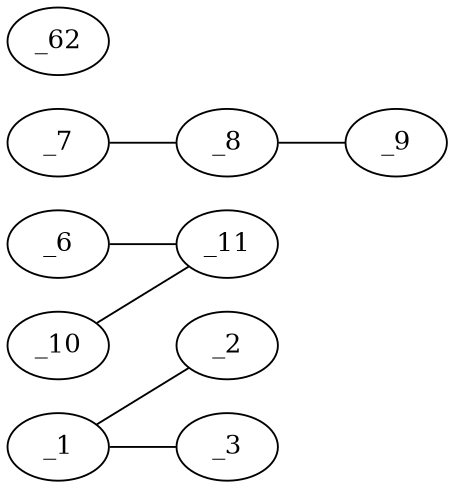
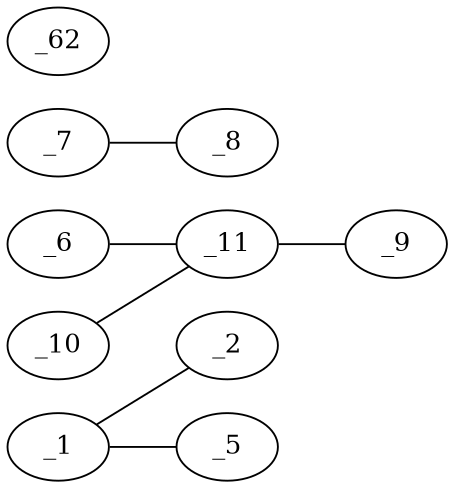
(312, 143) -> (312, 244)
(227, 447) -> (227, 447)
